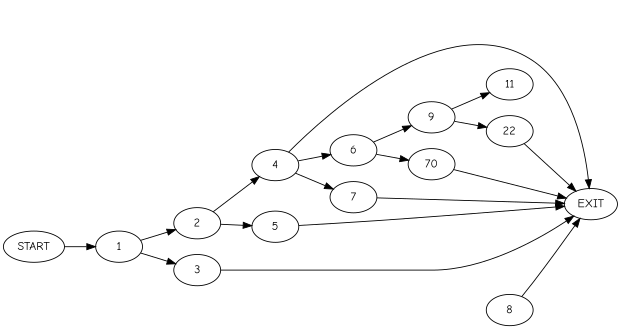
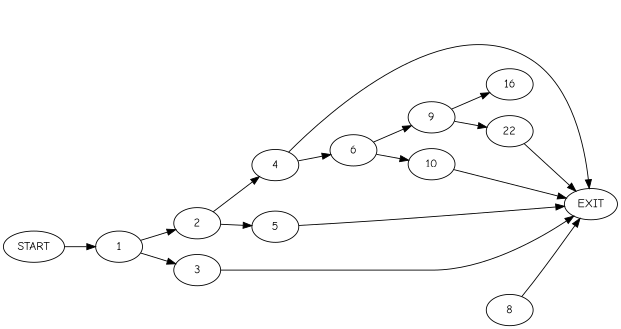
(510, 84) -> (510, 84)
(432, 164) -> (432, 164)
(353, 197) -> none
